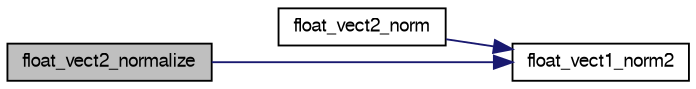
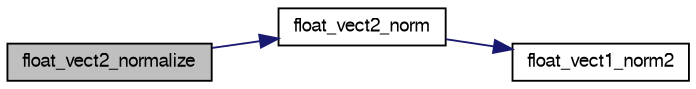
(353, 62) -> (236, 45)
